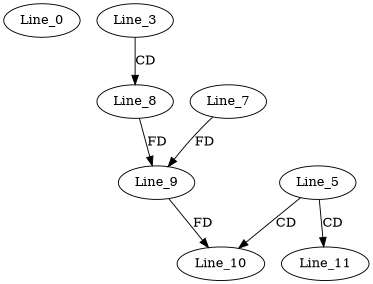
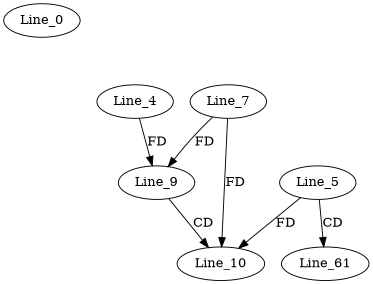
(135, 21) -> none
(135, 102) -> (135, 102)
none -> (225, 178)
(203, 223) -> (203, 223)
(286, 223) -> (286, 223)
(325, 264) -> (325, 264)
